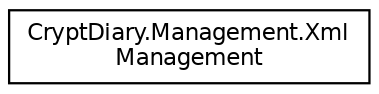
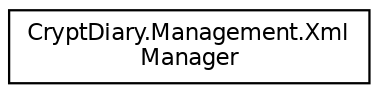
(189, 47) -> (189, 47)
